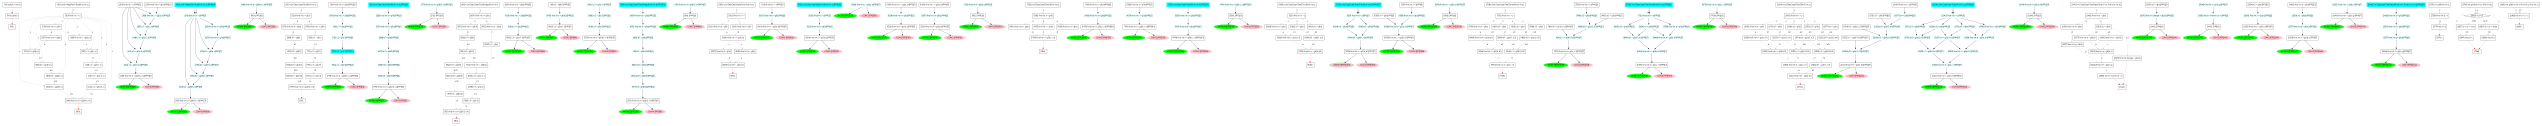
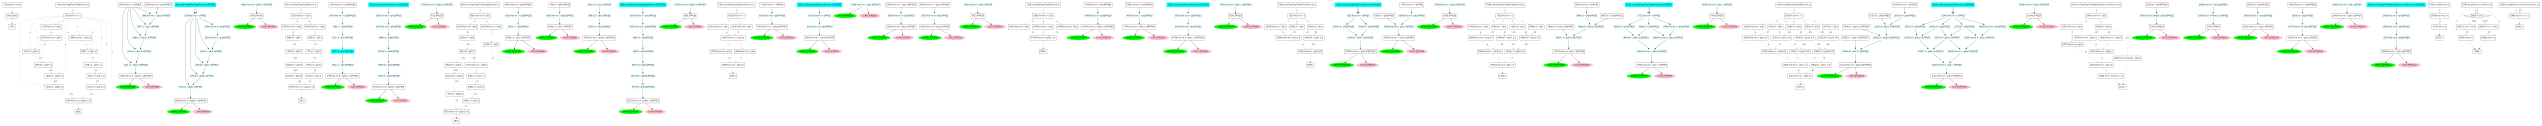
(1342, 65) -> (1342, 65)
